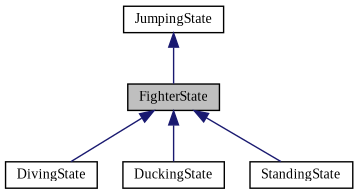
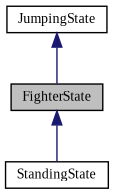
(51, 175) -> none
(174, 175) -> none
